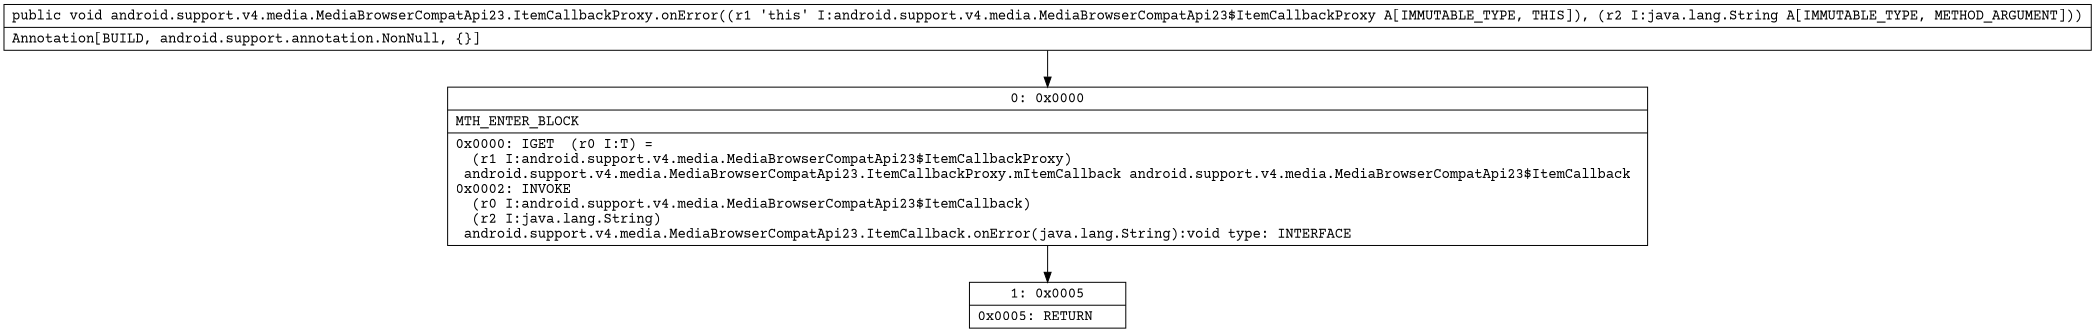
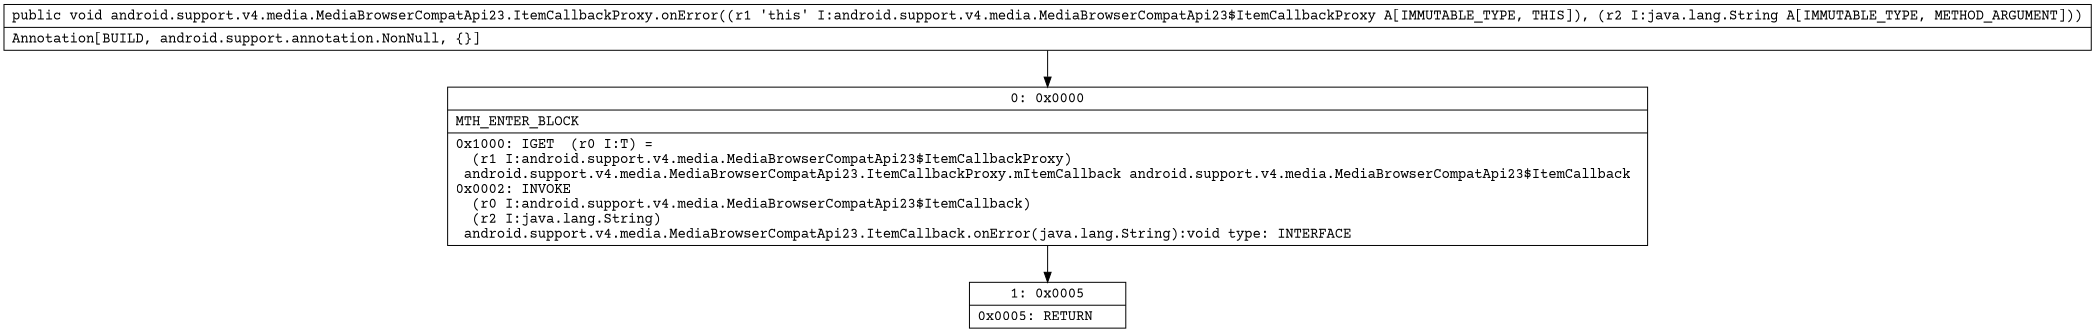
(559, 144) -> (559, 144)
